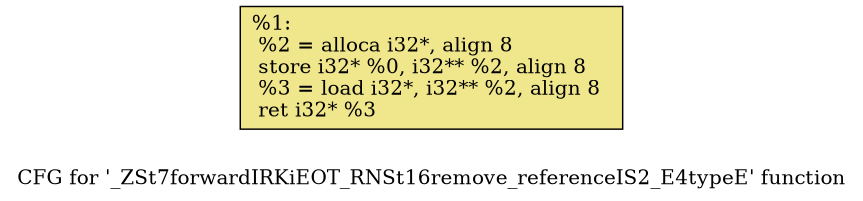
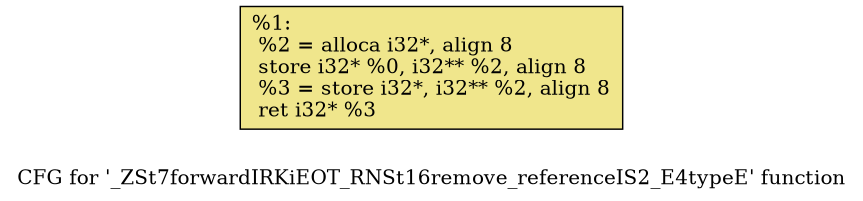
(426, 89) -> (431, 89)
